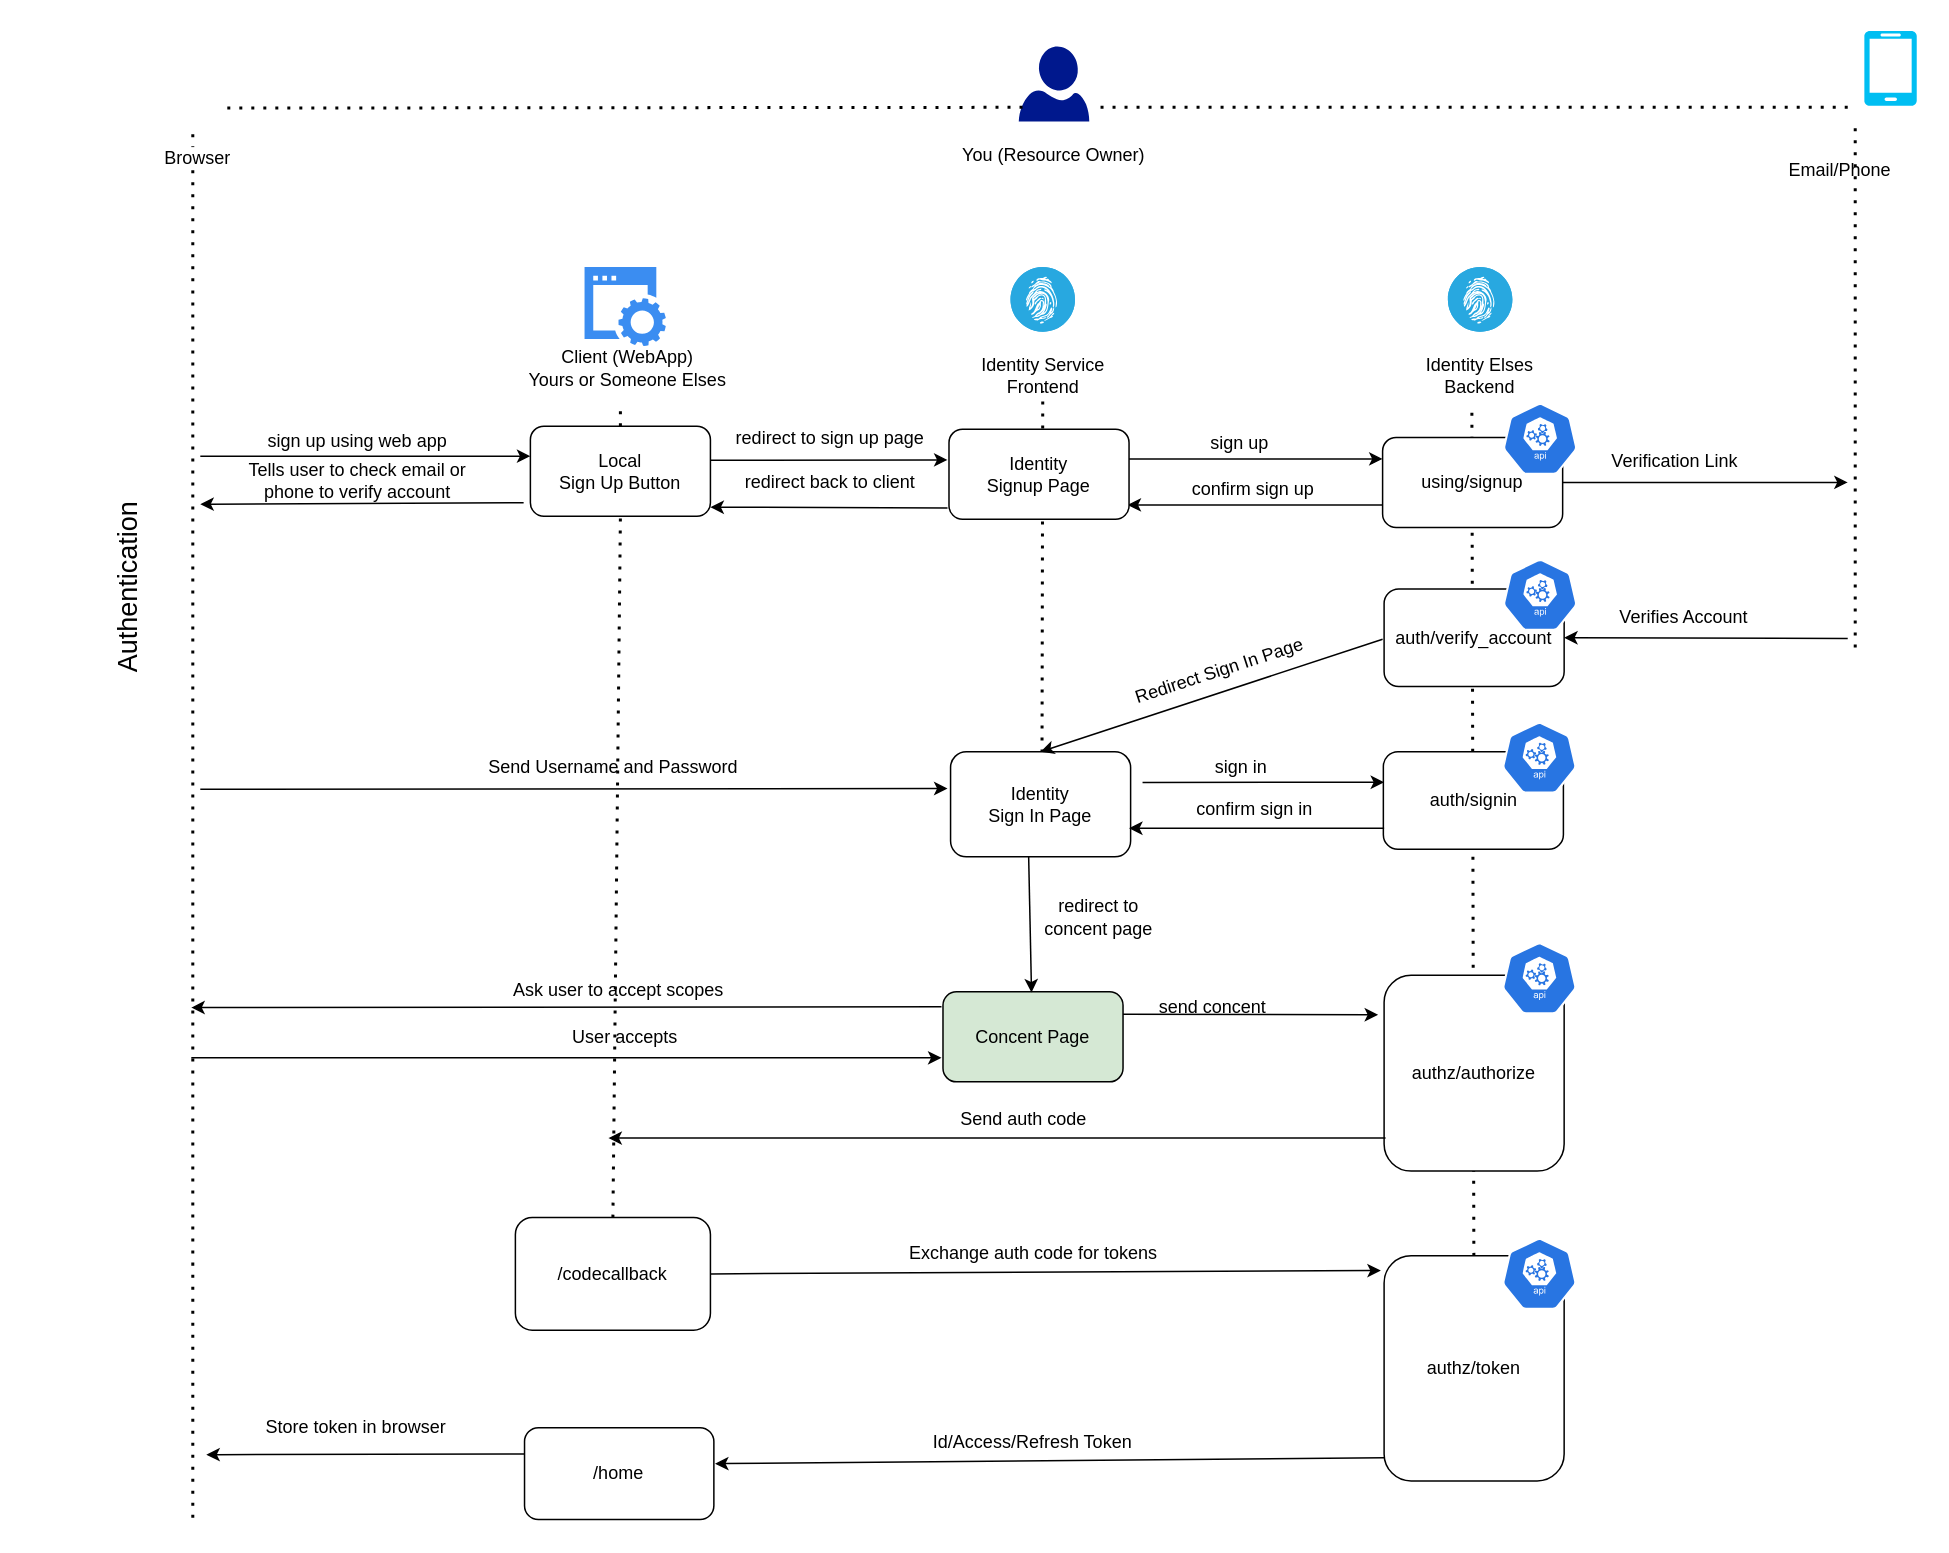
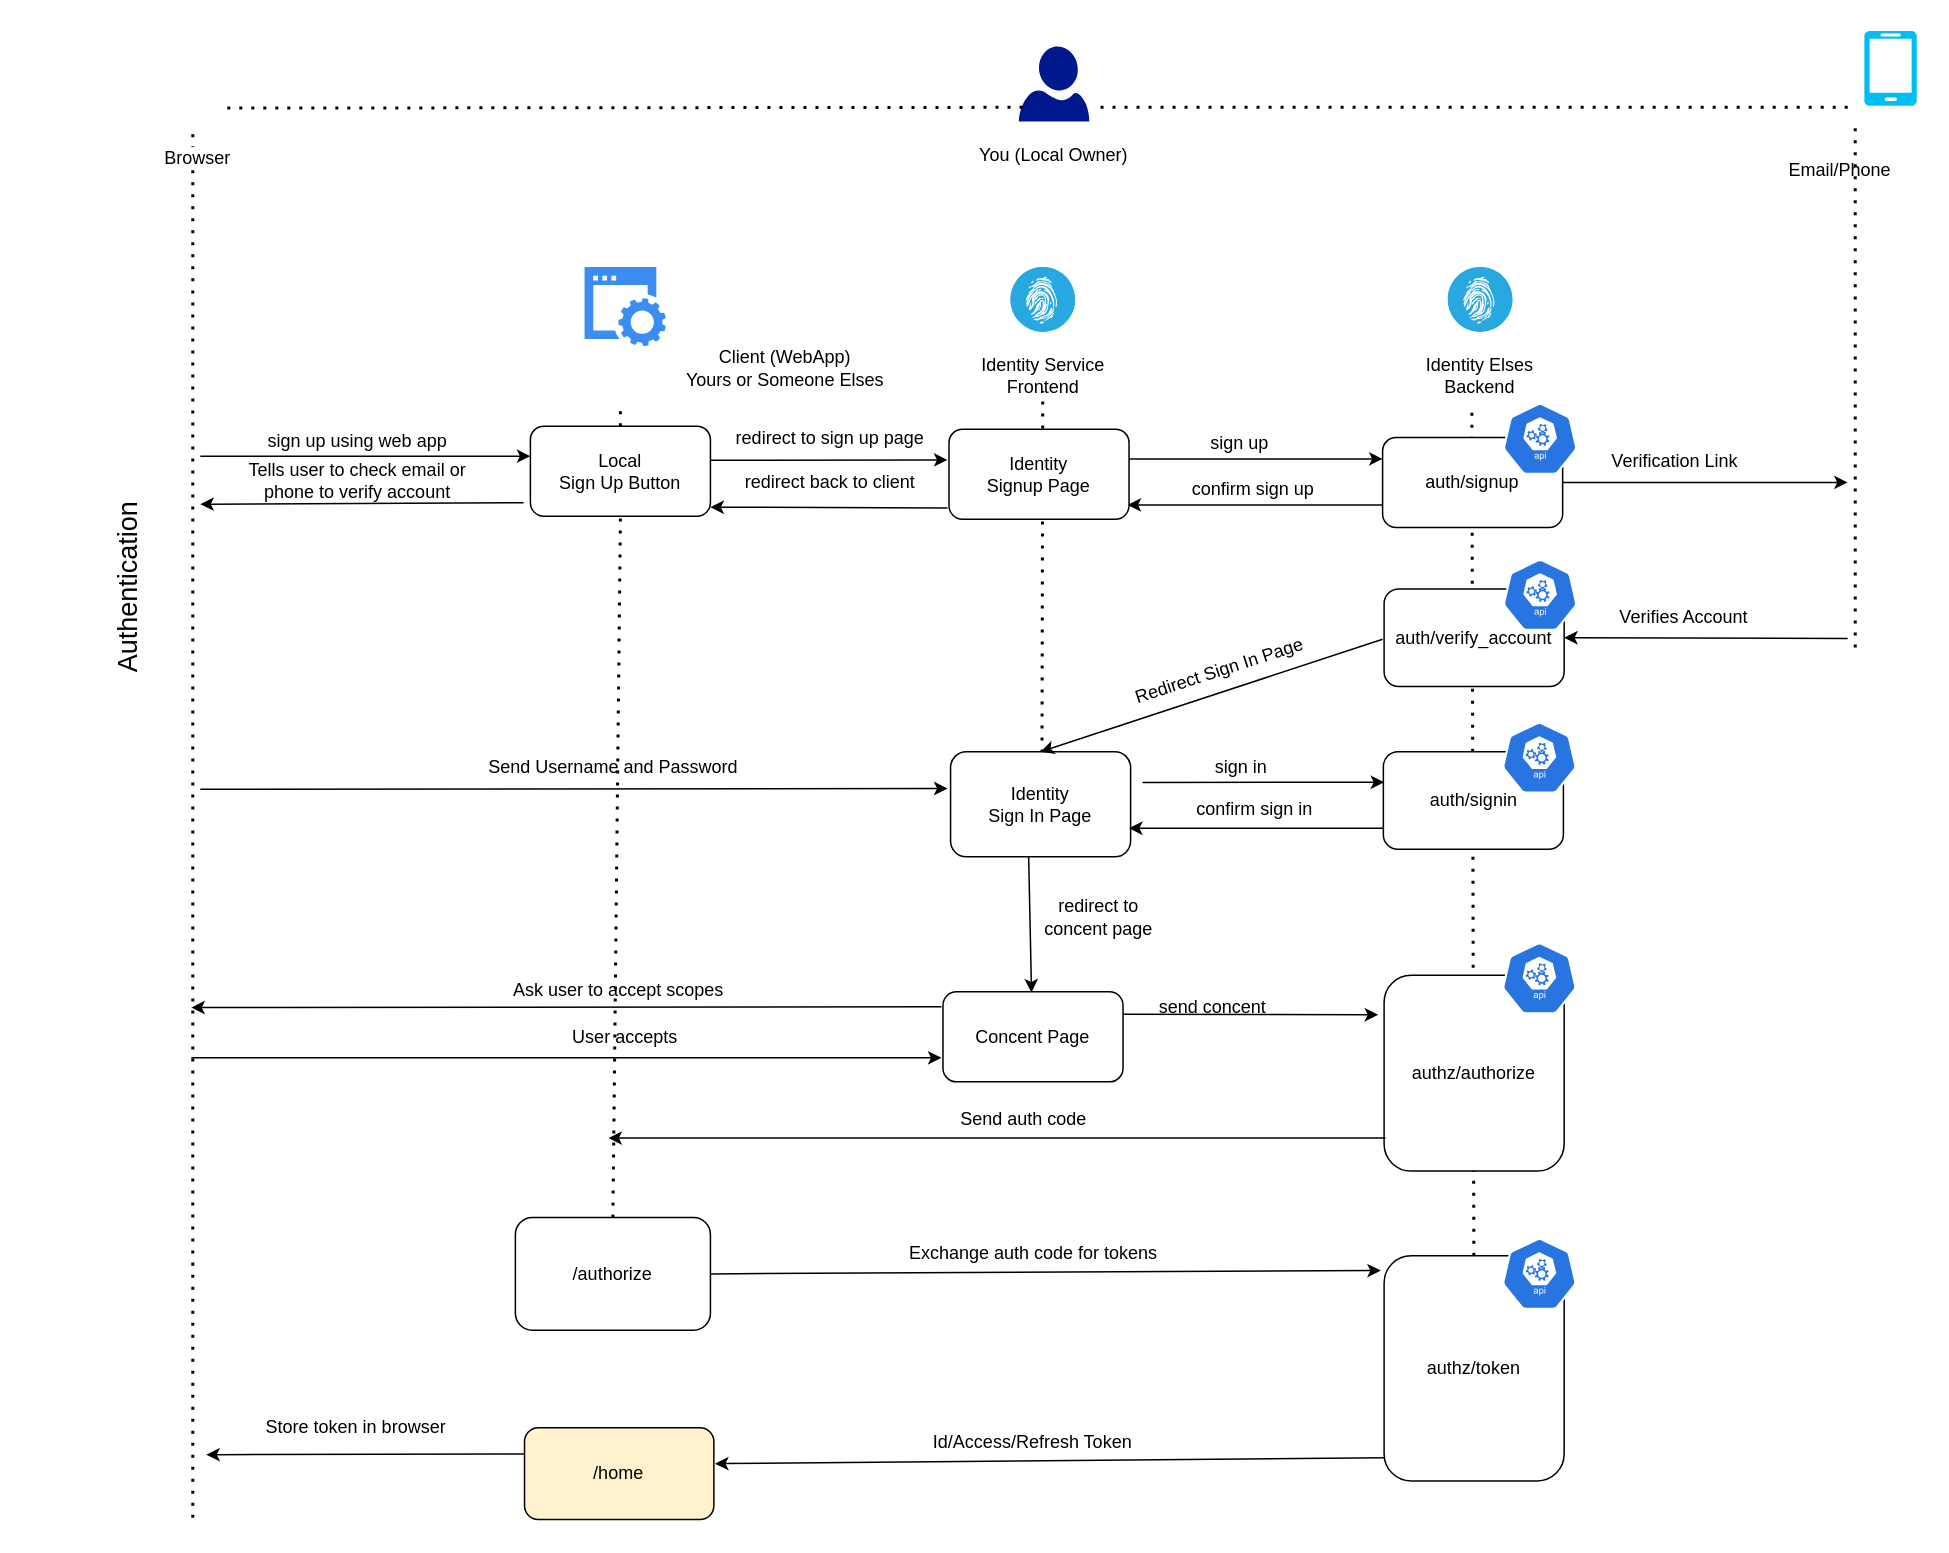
(1054, 155) -> (1054, 155)
(628, 368) -> (785, 368)
(1472, 482) -> (1472, 482)
(1033, 1037) -> (1033, 1037)
(613, 1274) -> (613, 1274)
(619, 1473) -> (619, 1473)
